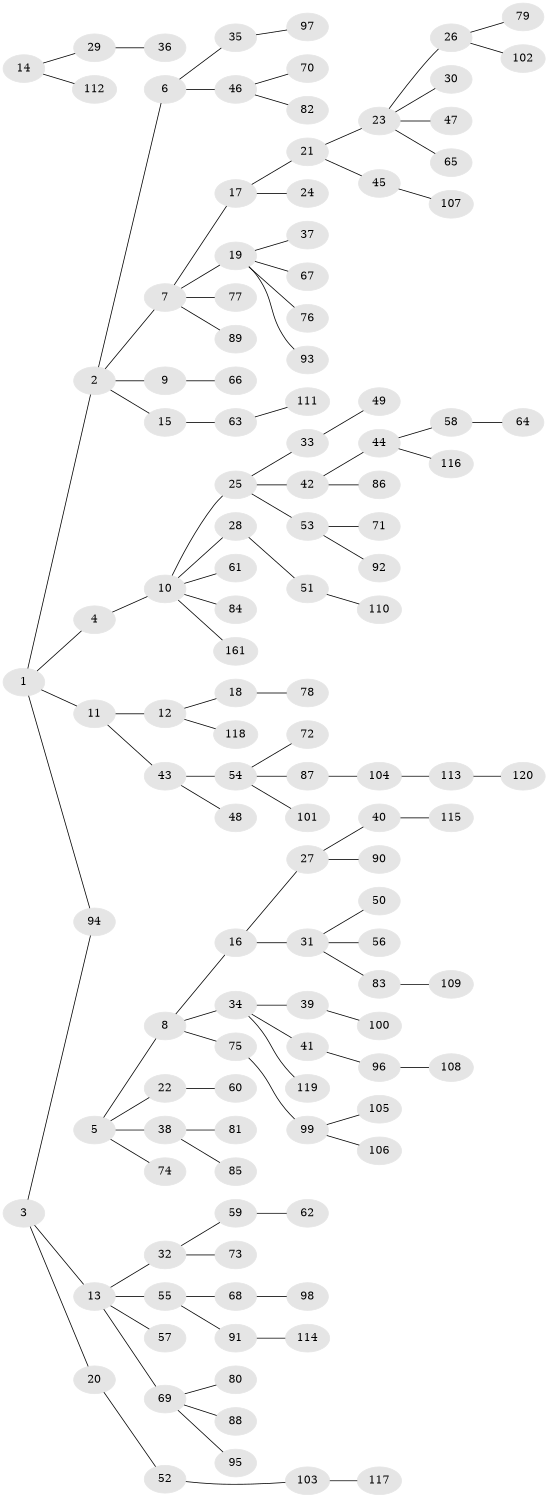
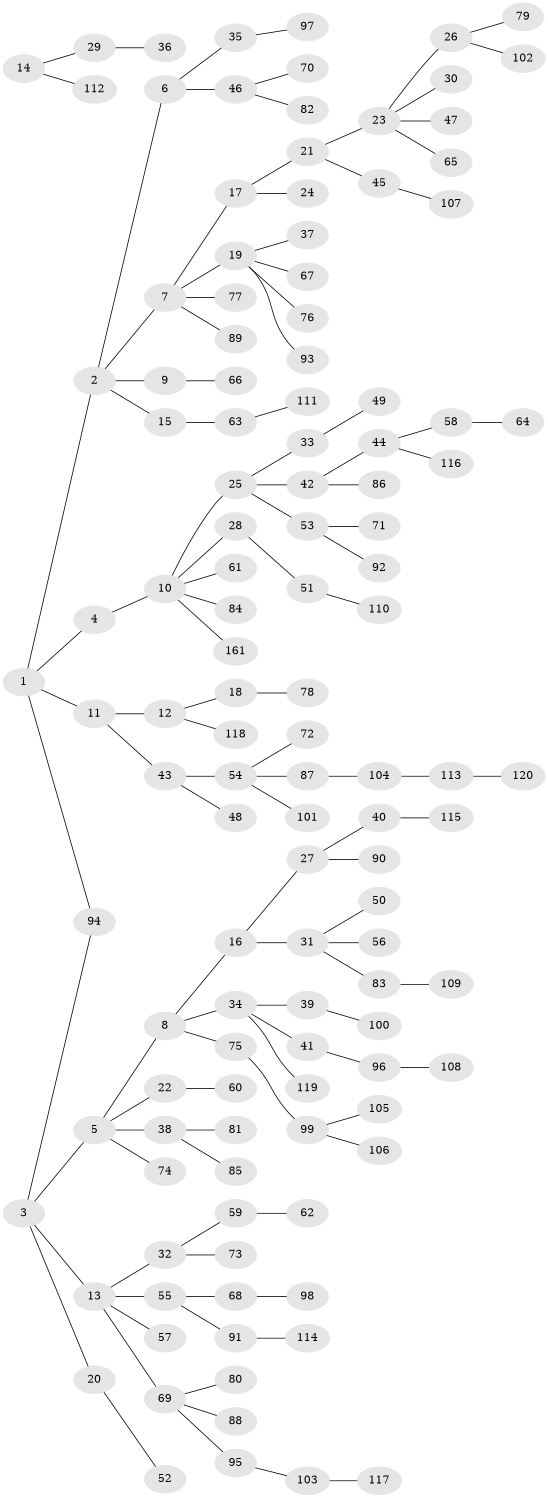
none -> (59, 1172)
(236, 1484) -> (271, 1472)
